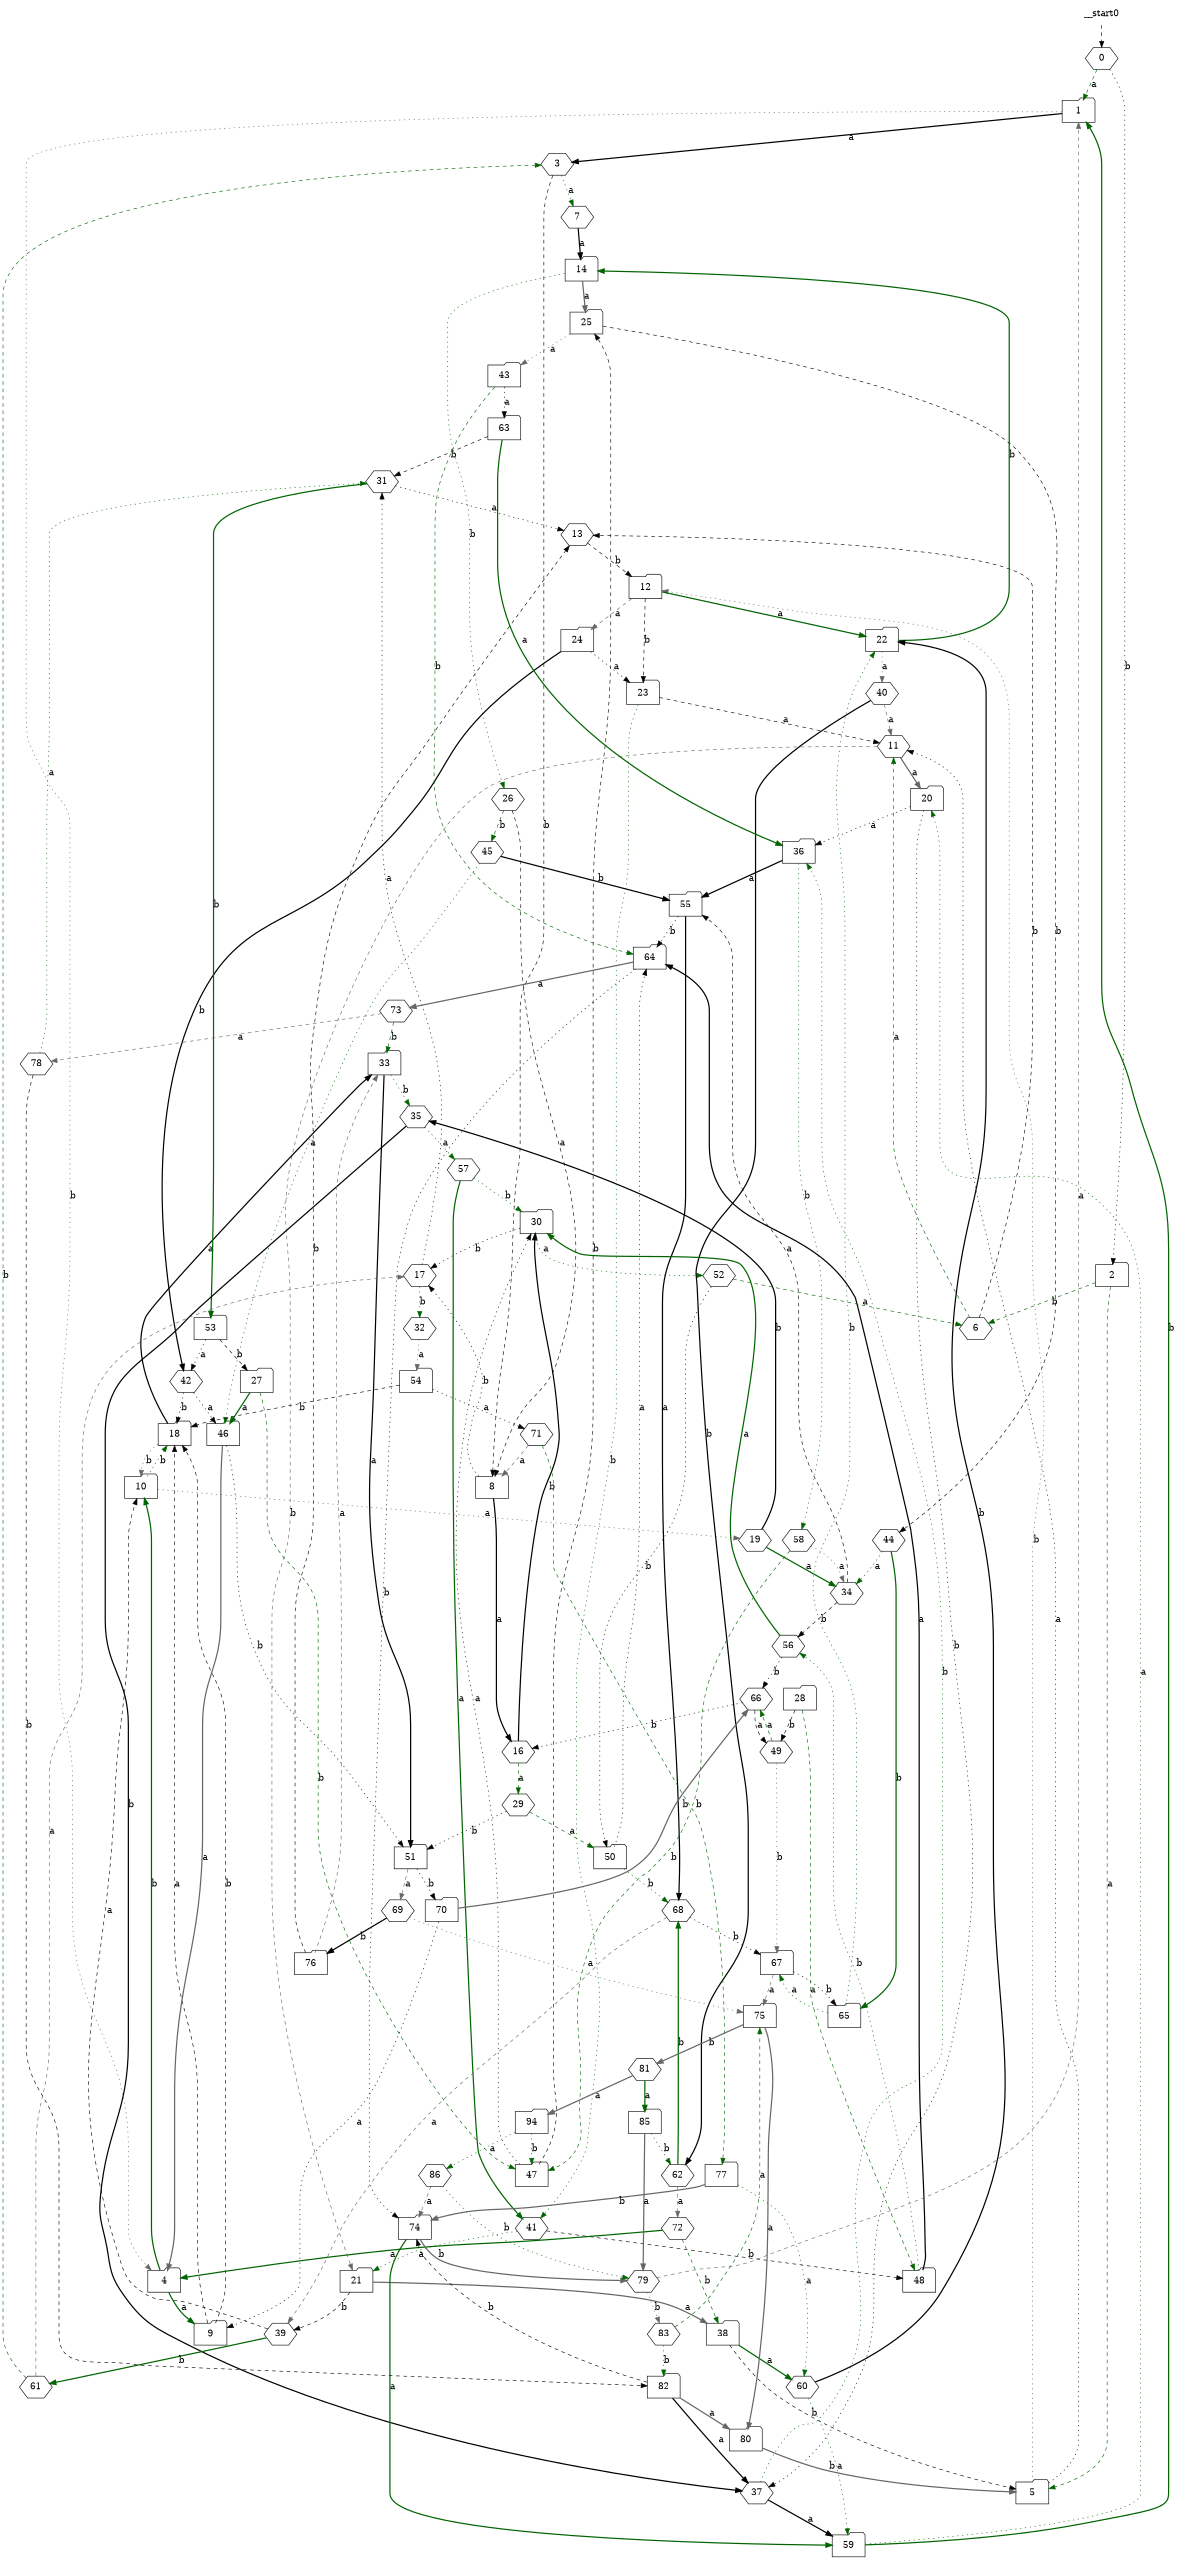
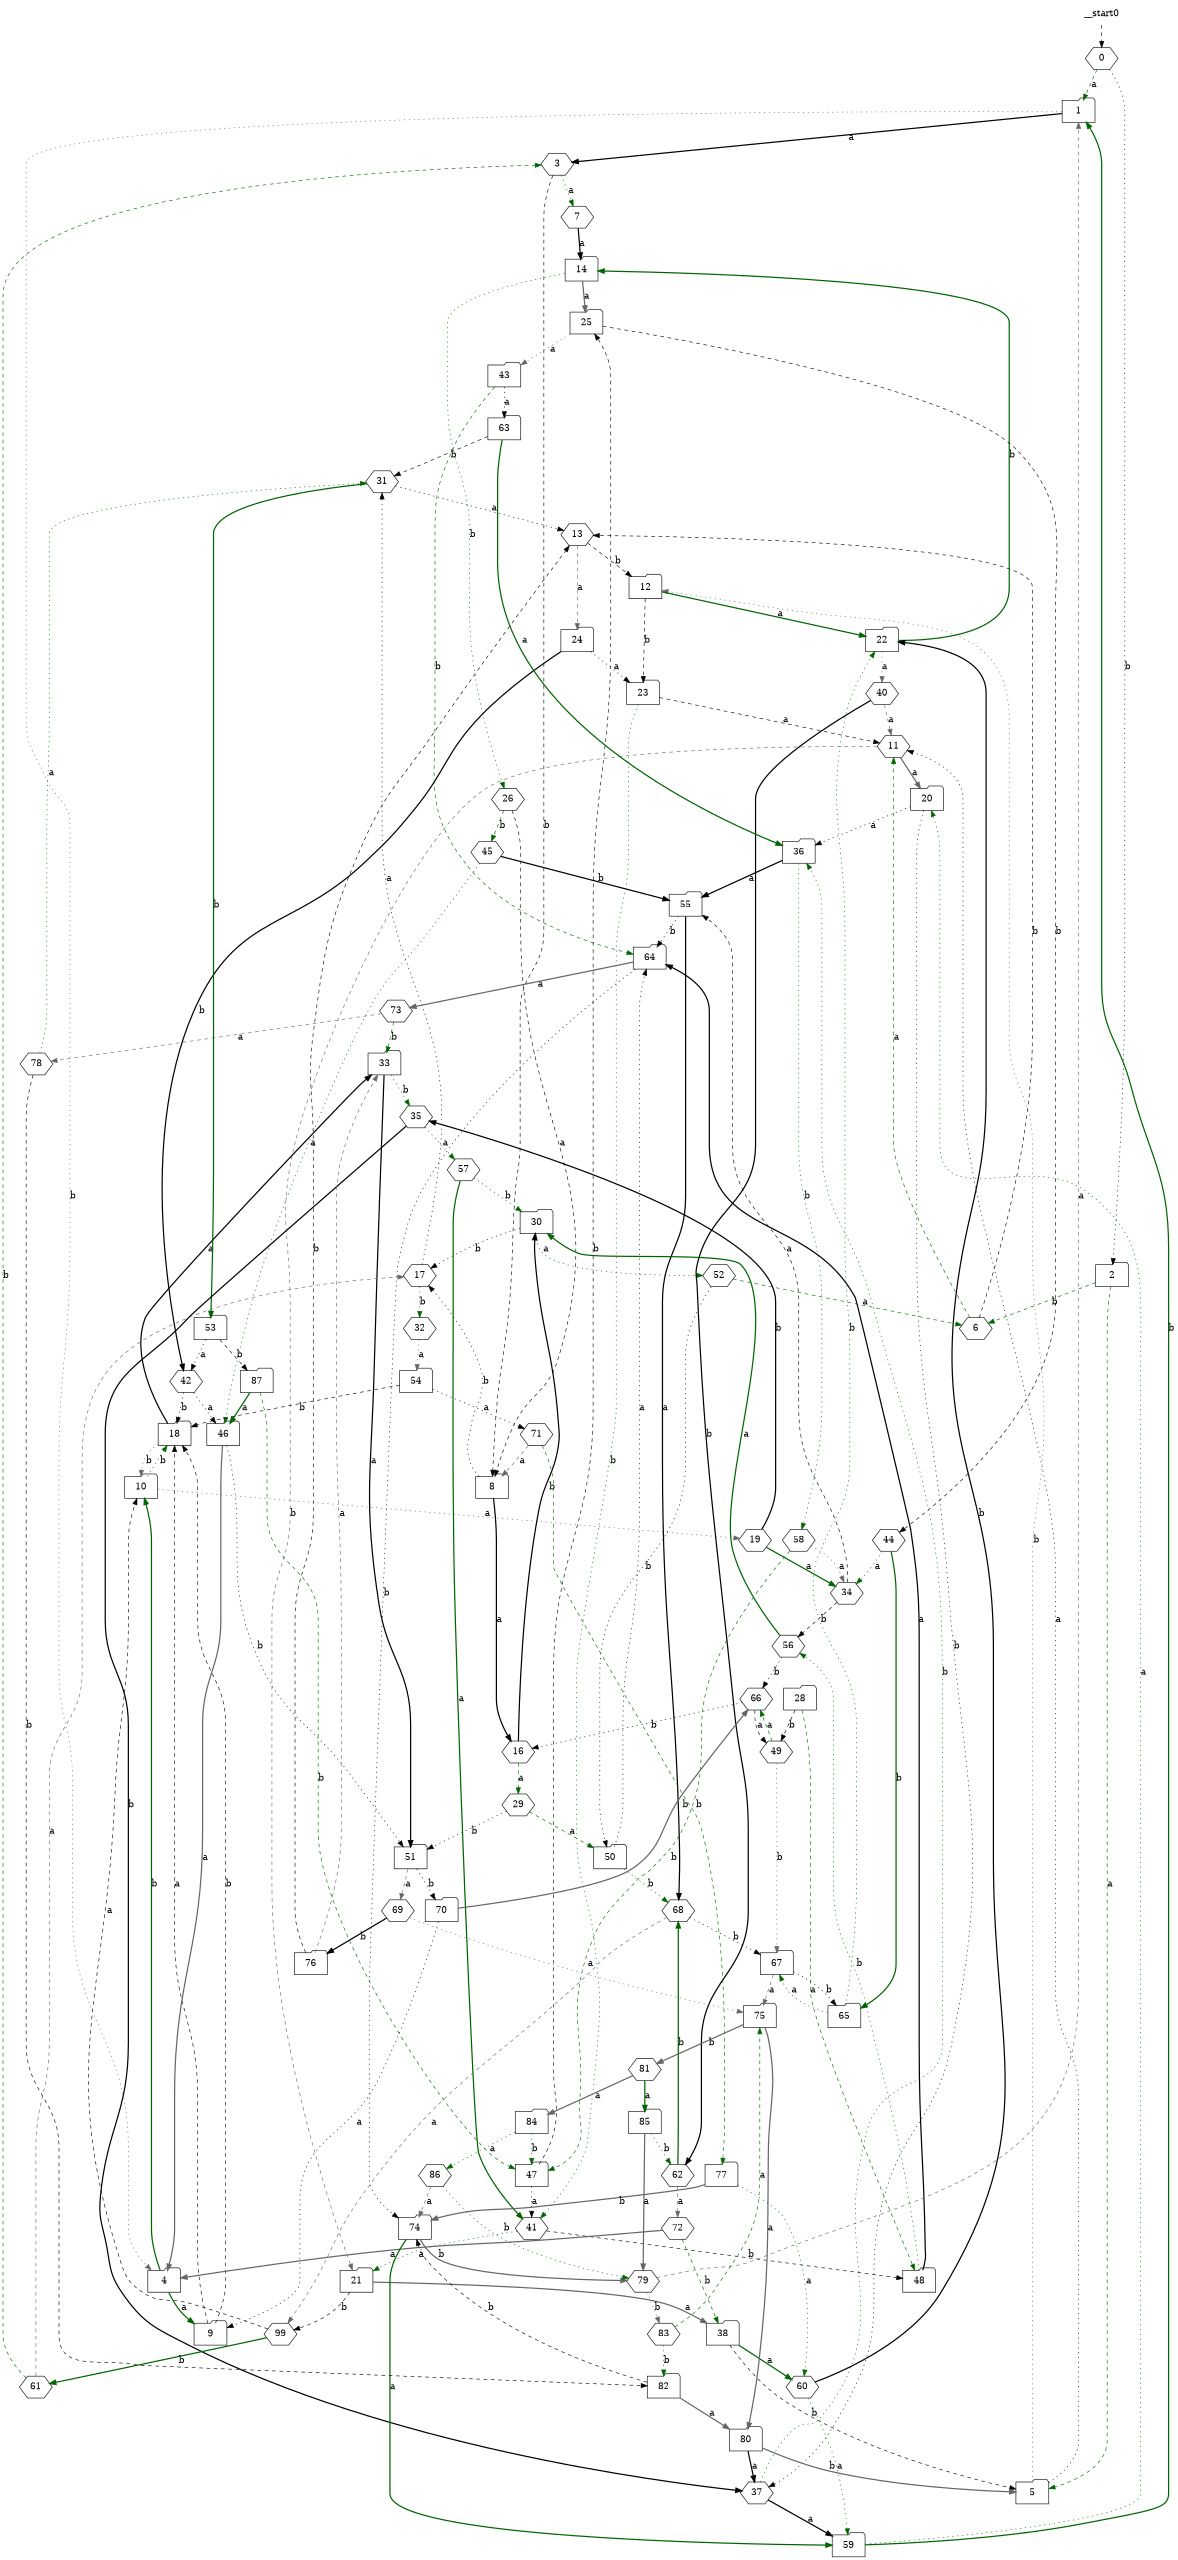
(615, 612) -> (577, 585)
(257, 1382) -> (257, 1382)
(473, 1700) -> (532, 2199)
(532, 2122) -> (532, 2122)
(412, 2248) -> (412, 2248)
(280, 2334) -> (280, 2334)
(707, 2439) -> (751, 2463)
